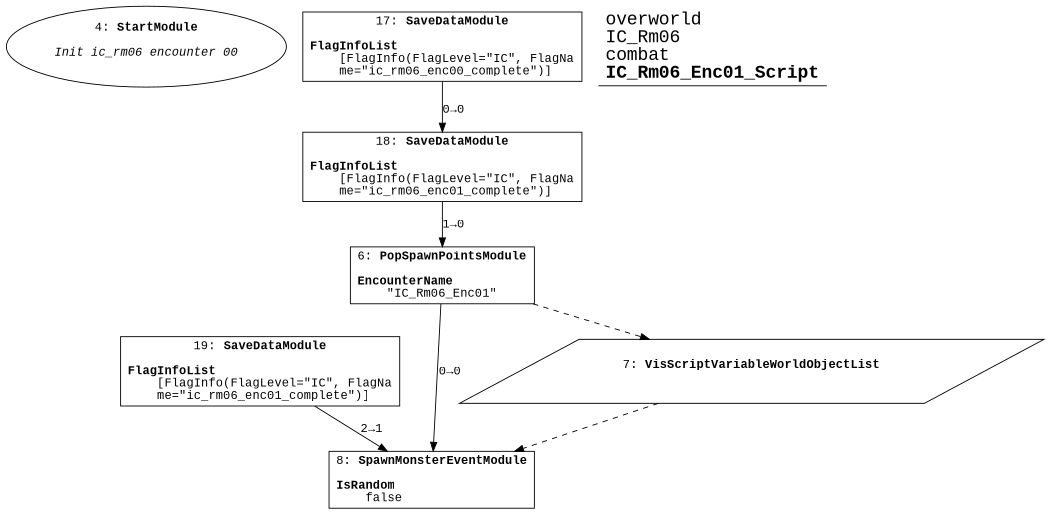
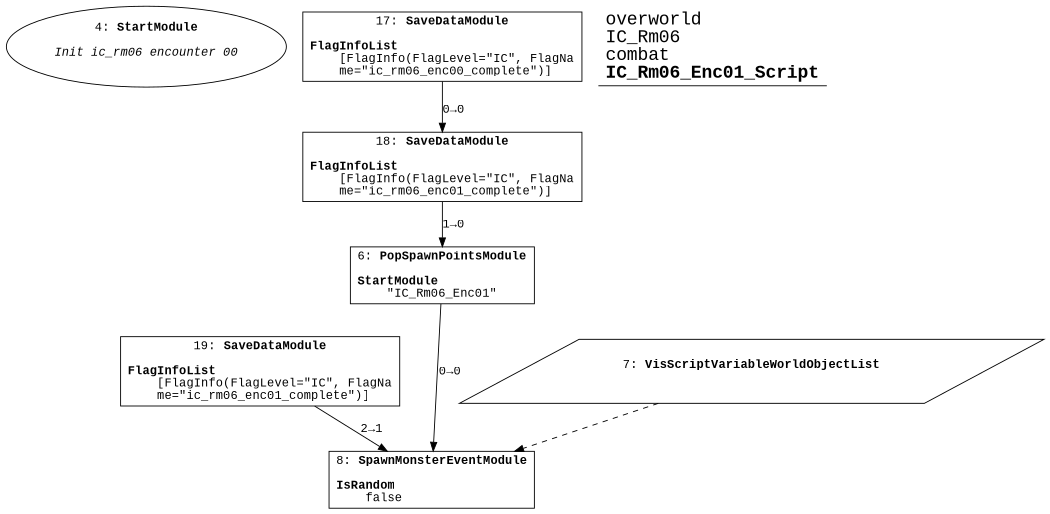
(405, 281) -> (398, 281)
(587, 320) -> none
